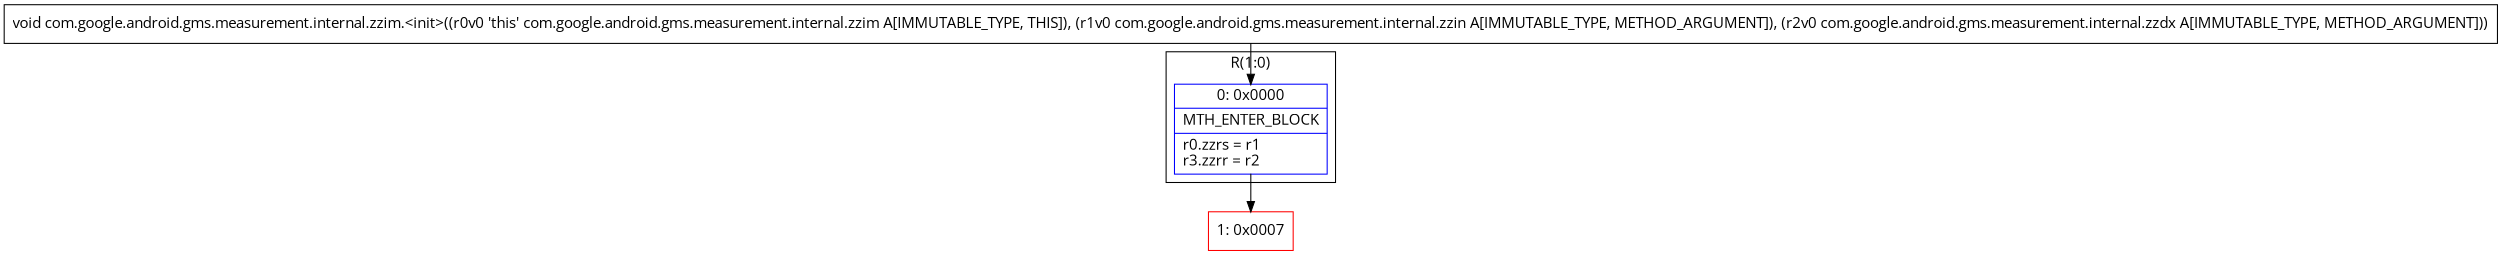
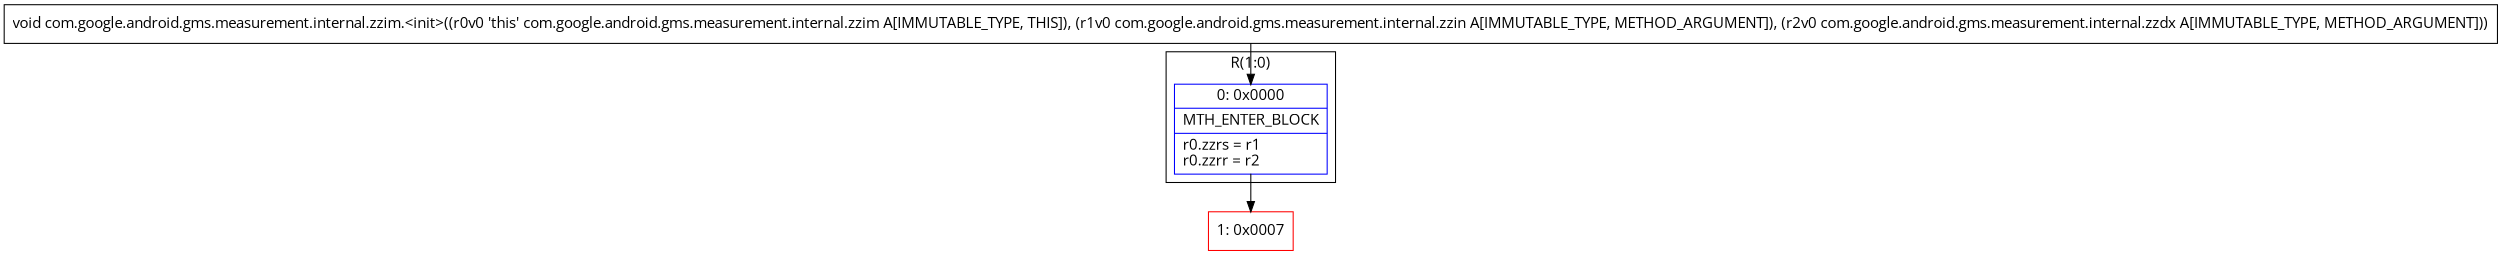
(1222, 161) -> (1222, 161)
